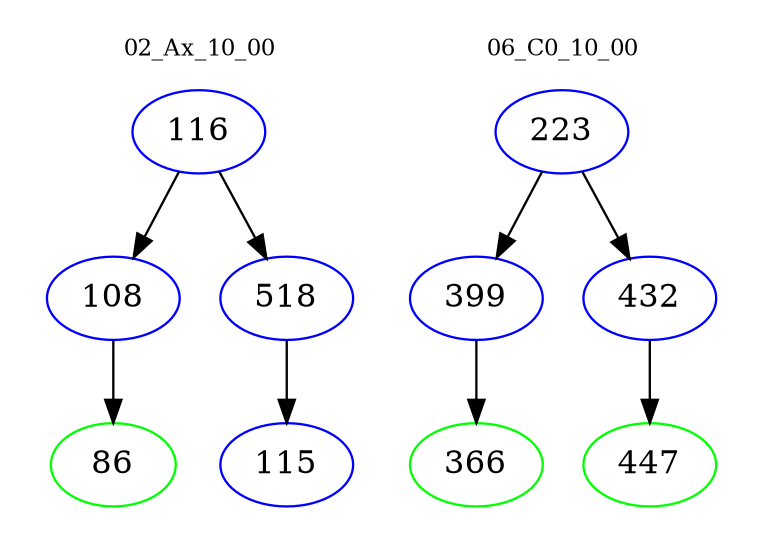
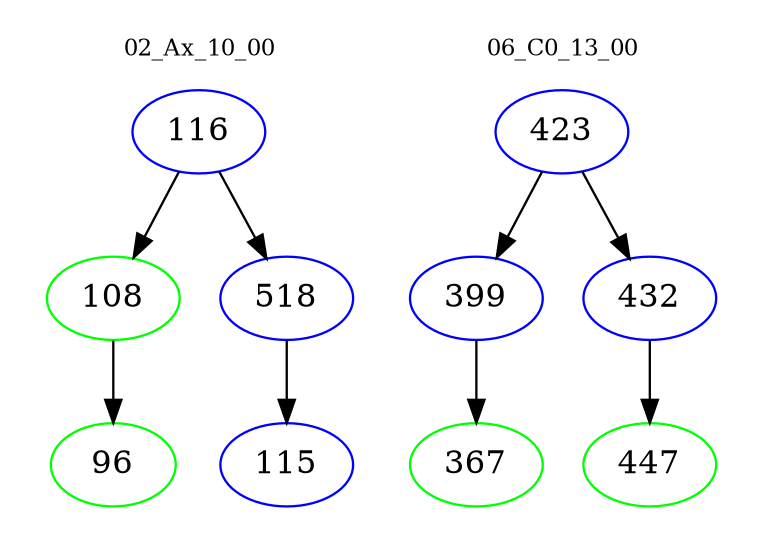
(563, 50) -> (563, 50)
(562, 132) -> (562, 132)
(113, 298) -> (113, 298)
(113, 465) -> (113, 465)
(476, 465) -> (476, 465)
